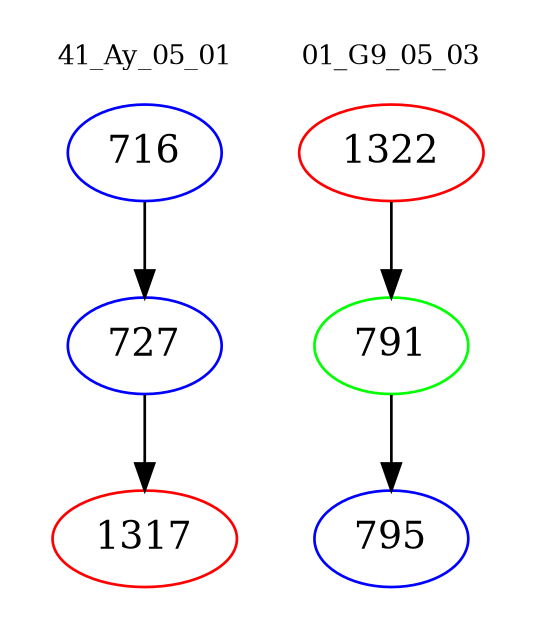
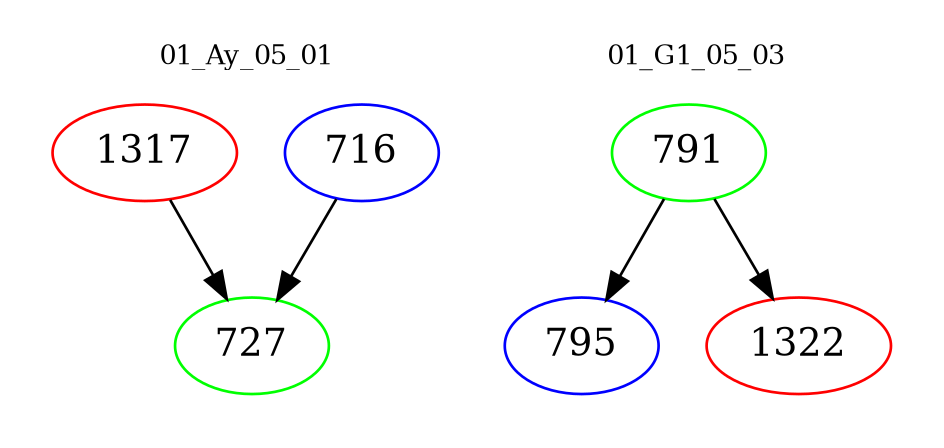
(145, 58) -> (247, 58)
(391, 58) -> (697, 58)
(391, 236) -> (737, 237)
(145, 346) -> (252, 346)
(145, 429) -> (192, 238)
